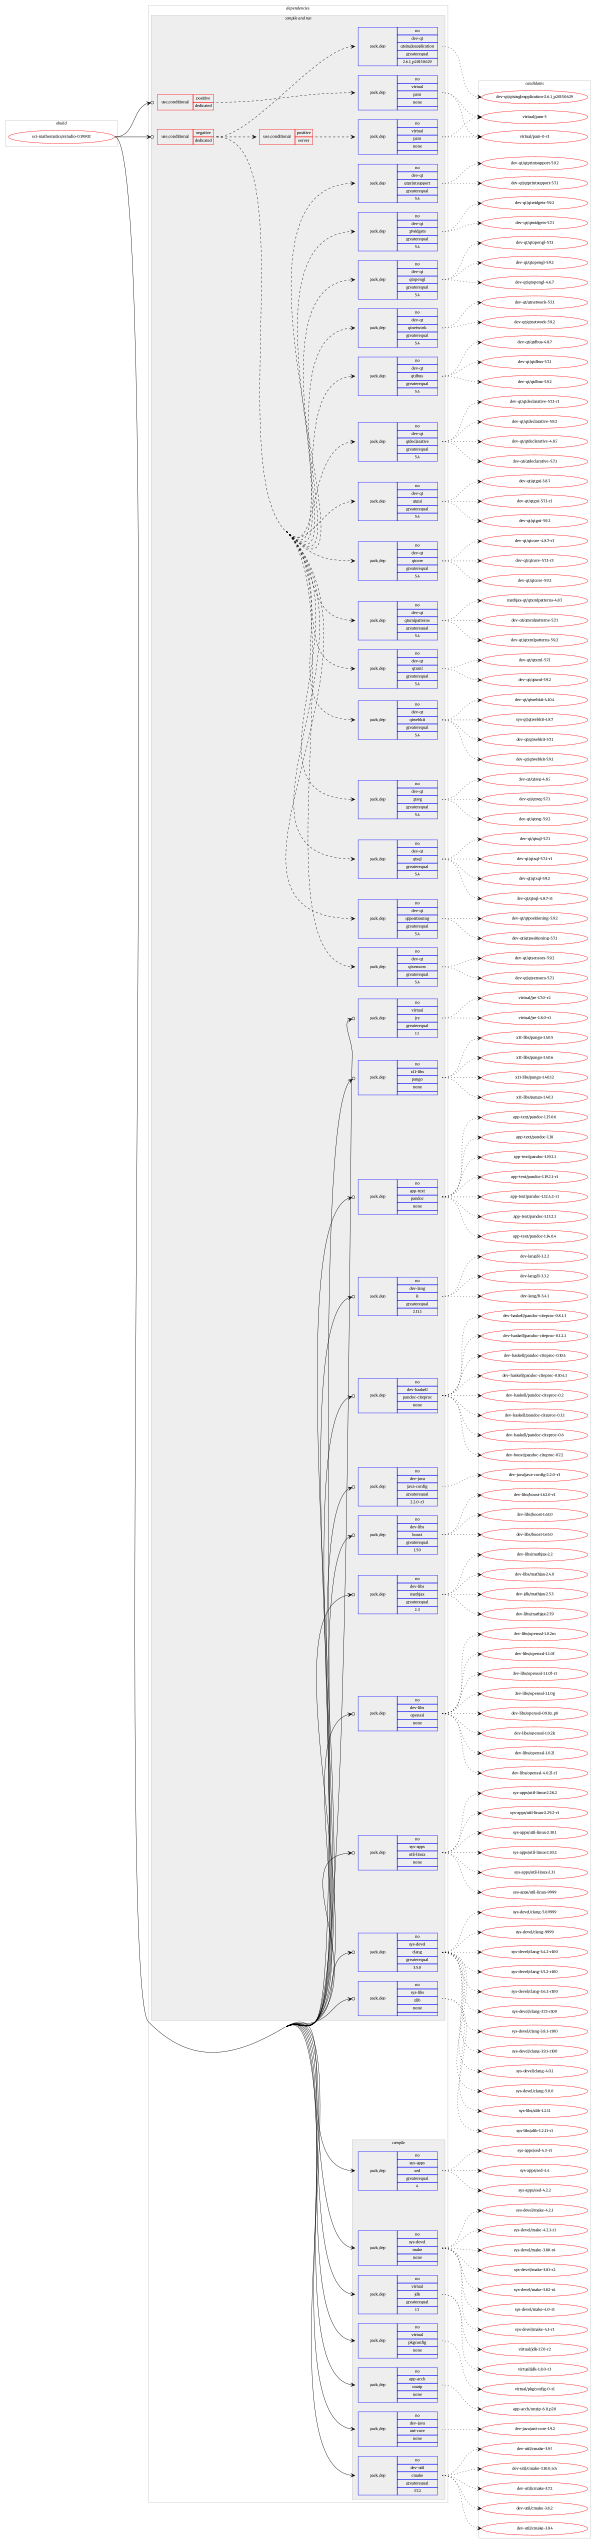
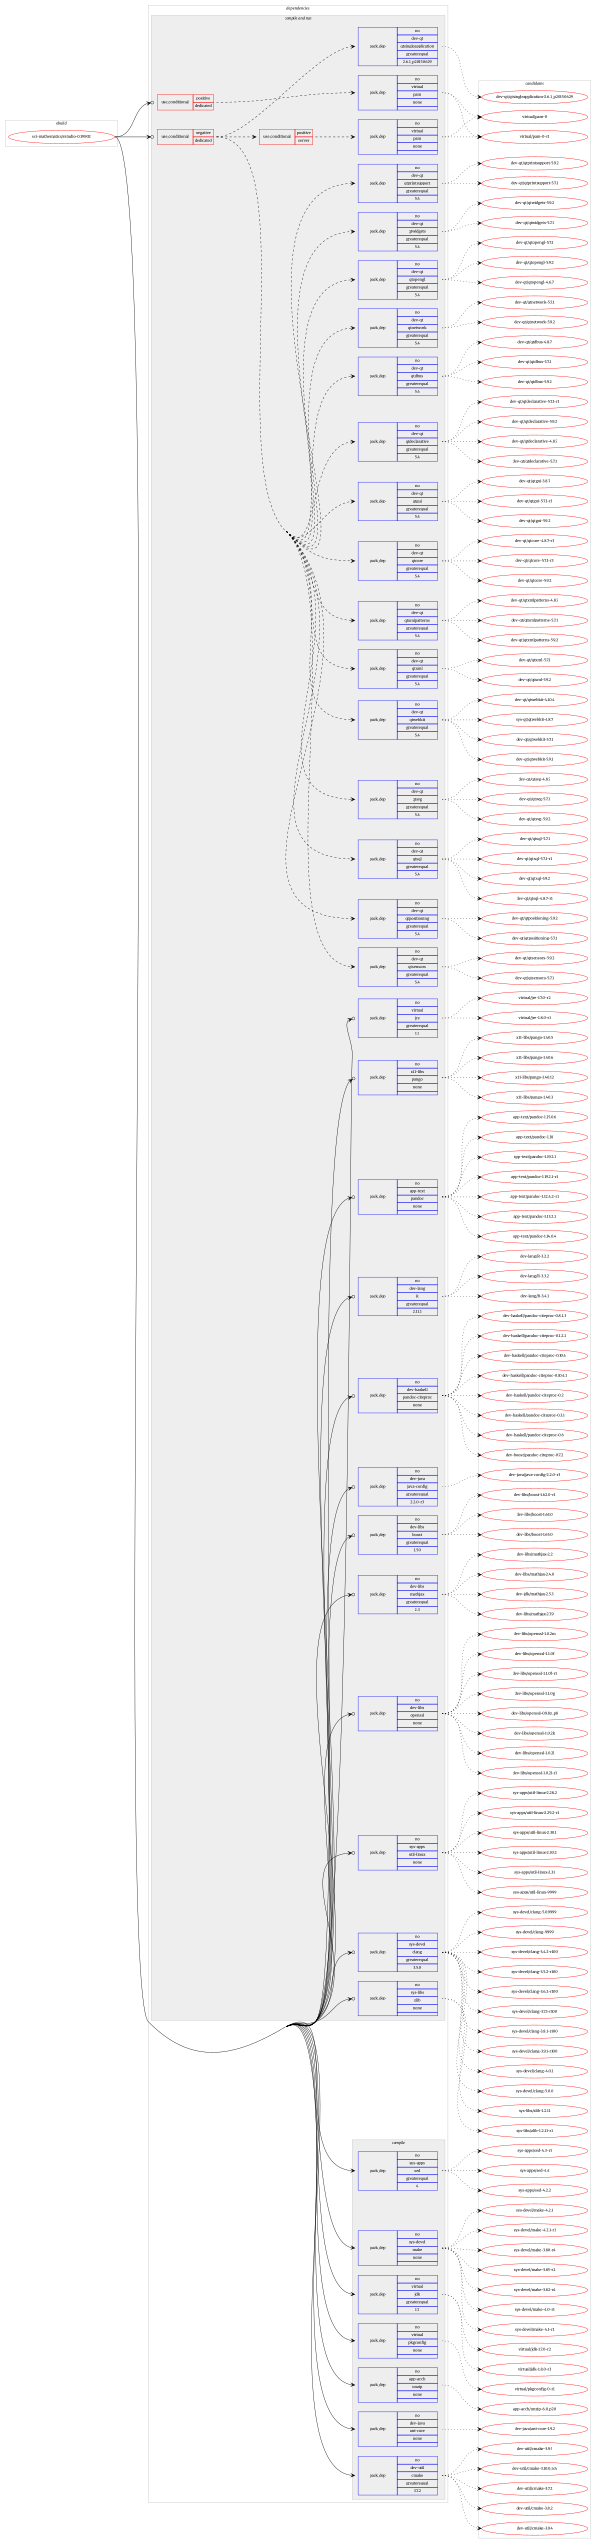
(535, 117) -> (535, 117)
(535, 601) -> (535, 601)
(535, 1773) -> (535, 1773)
(535, 2270) -> (535, 2270)
